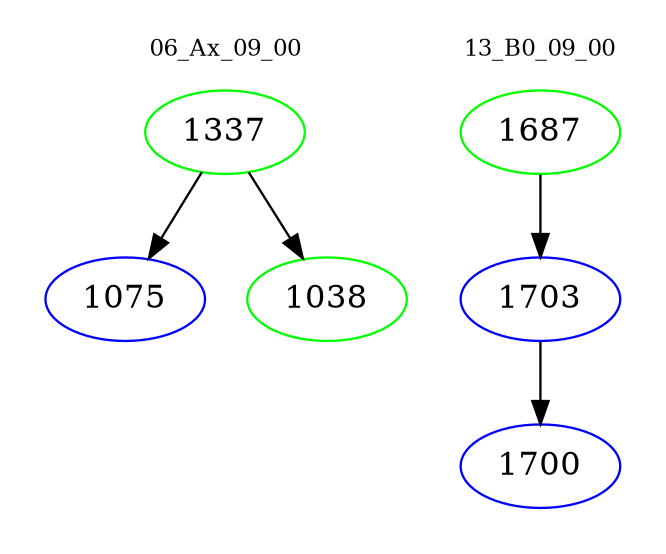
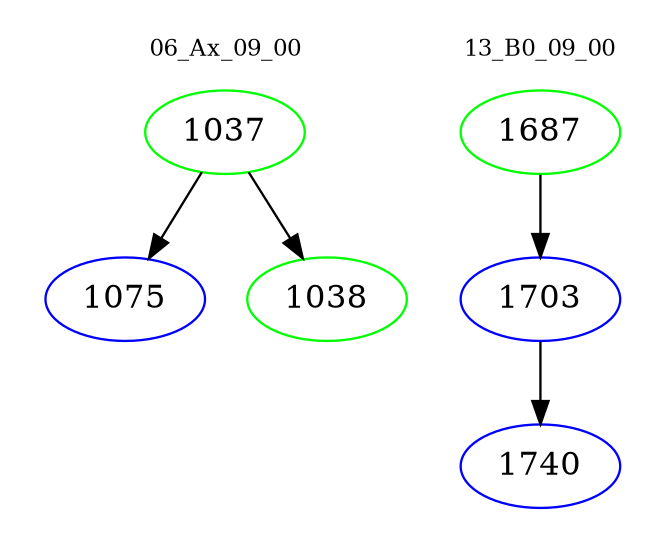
(225, 132) -> (225, 132)
(540, 466) -> (540, 466)
